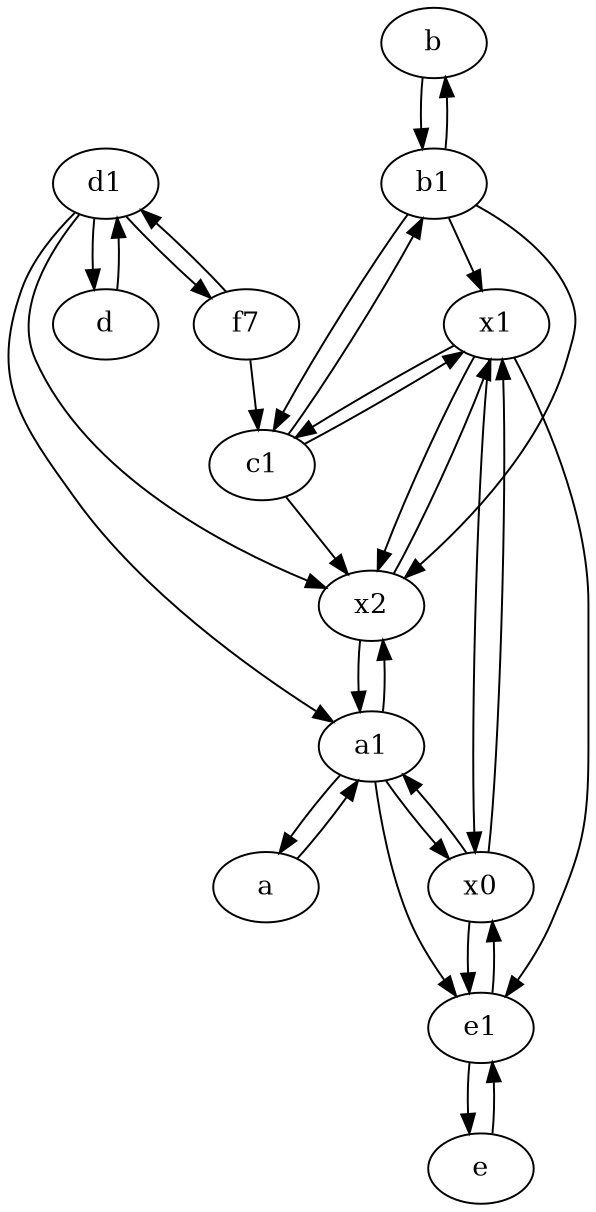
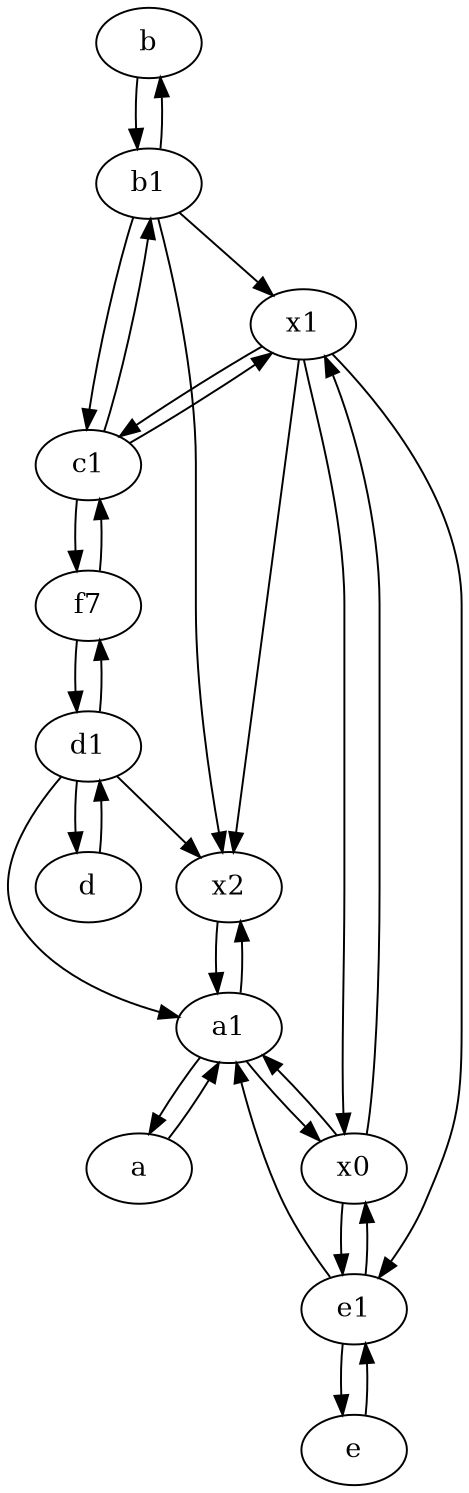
(442, 478) -> none
(311, 528) -> (75, 525)
(397, 885) -> (275, 1185)
